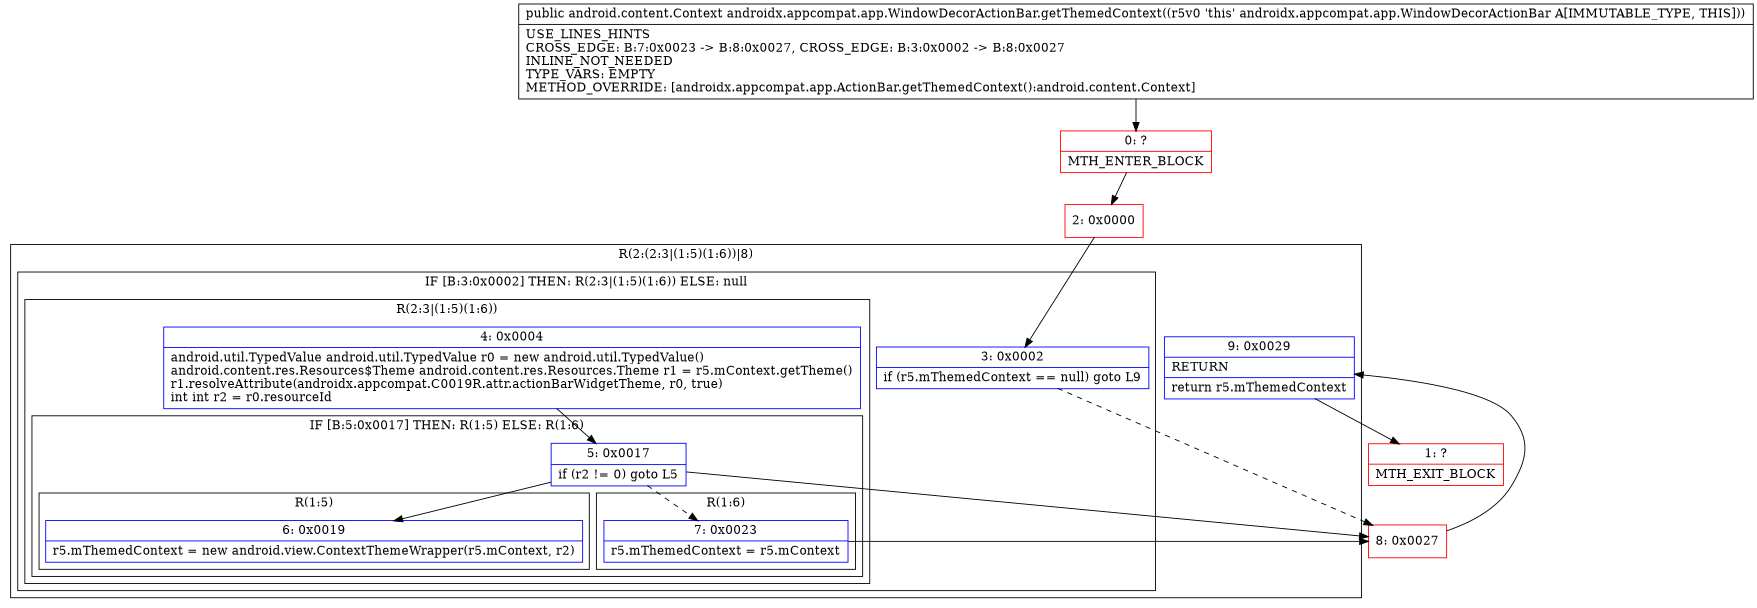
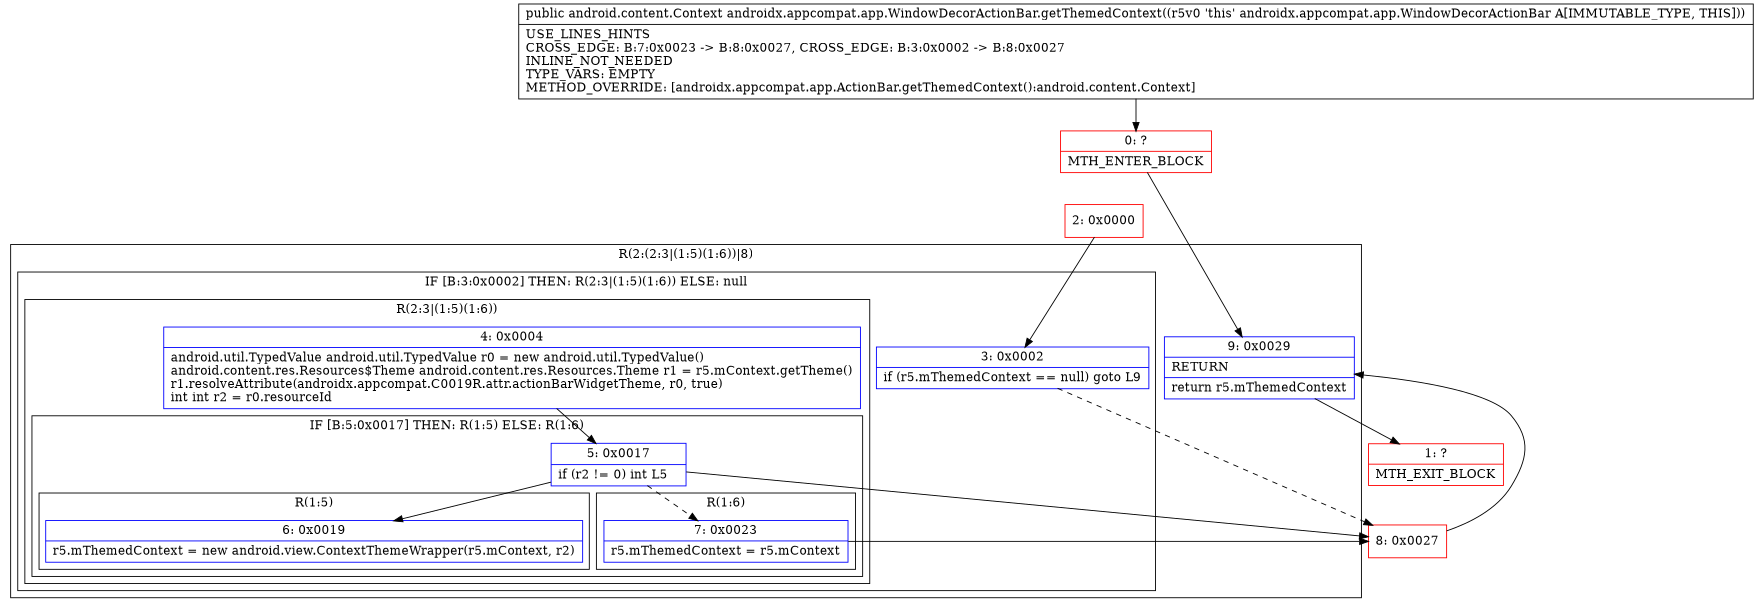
(1121, 185) -> (1192, 251)
(619, 475) -> (613, 475)
